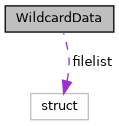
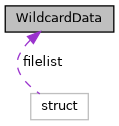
(69, 56) -> (18, 69)
